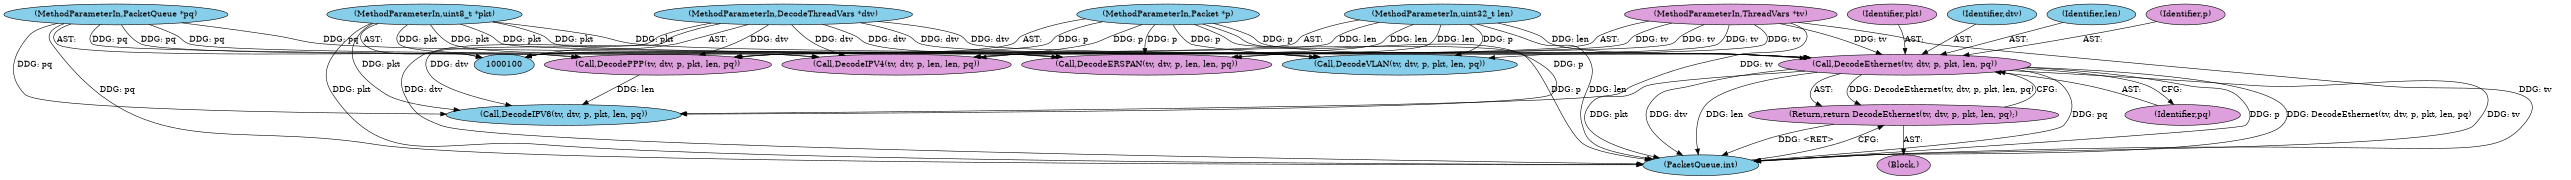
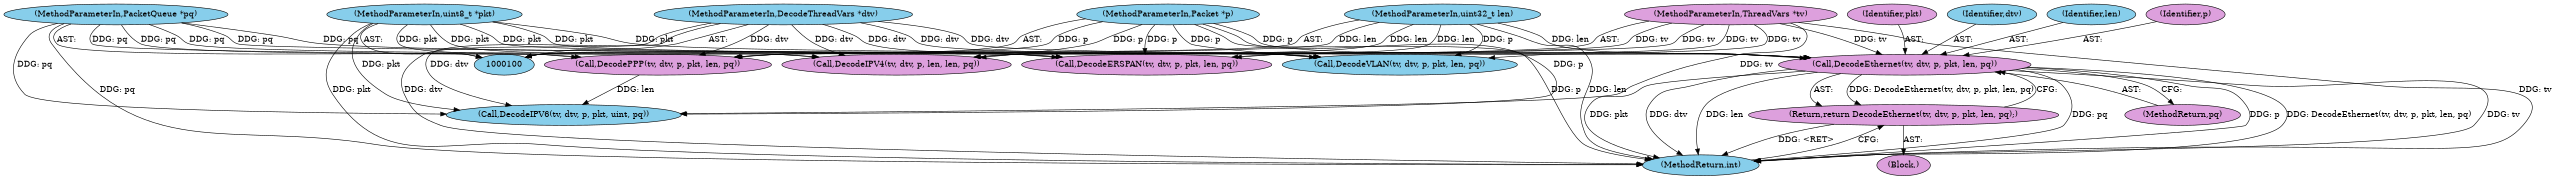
none -> (746, 52)
(1147, 65) -> (1147, 65)
(564, 115) -> (564, 115)
(2183, 115) -> (2183, 115)
(1701, 165) -> (1701, 165)
